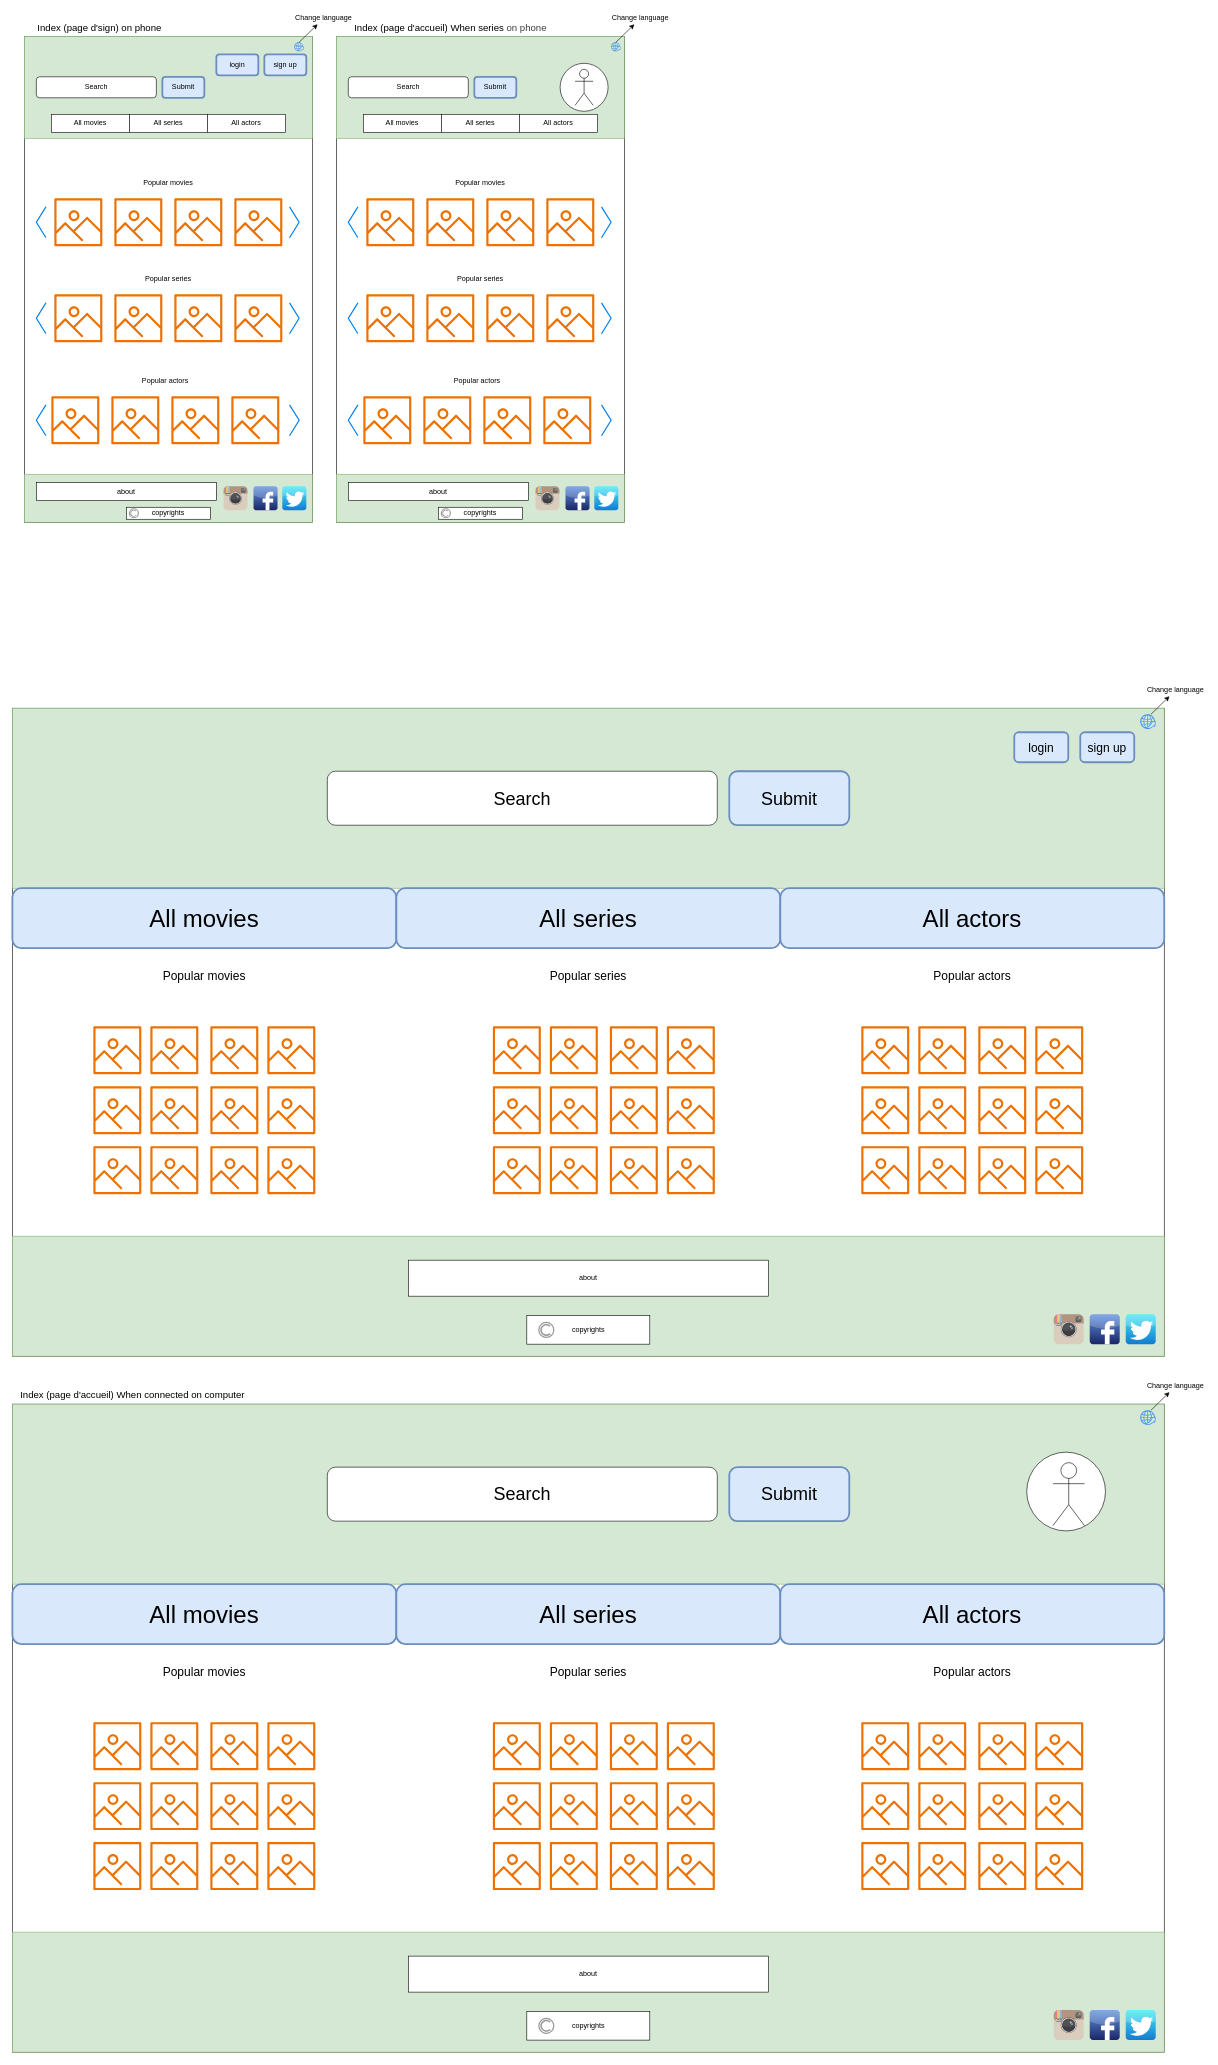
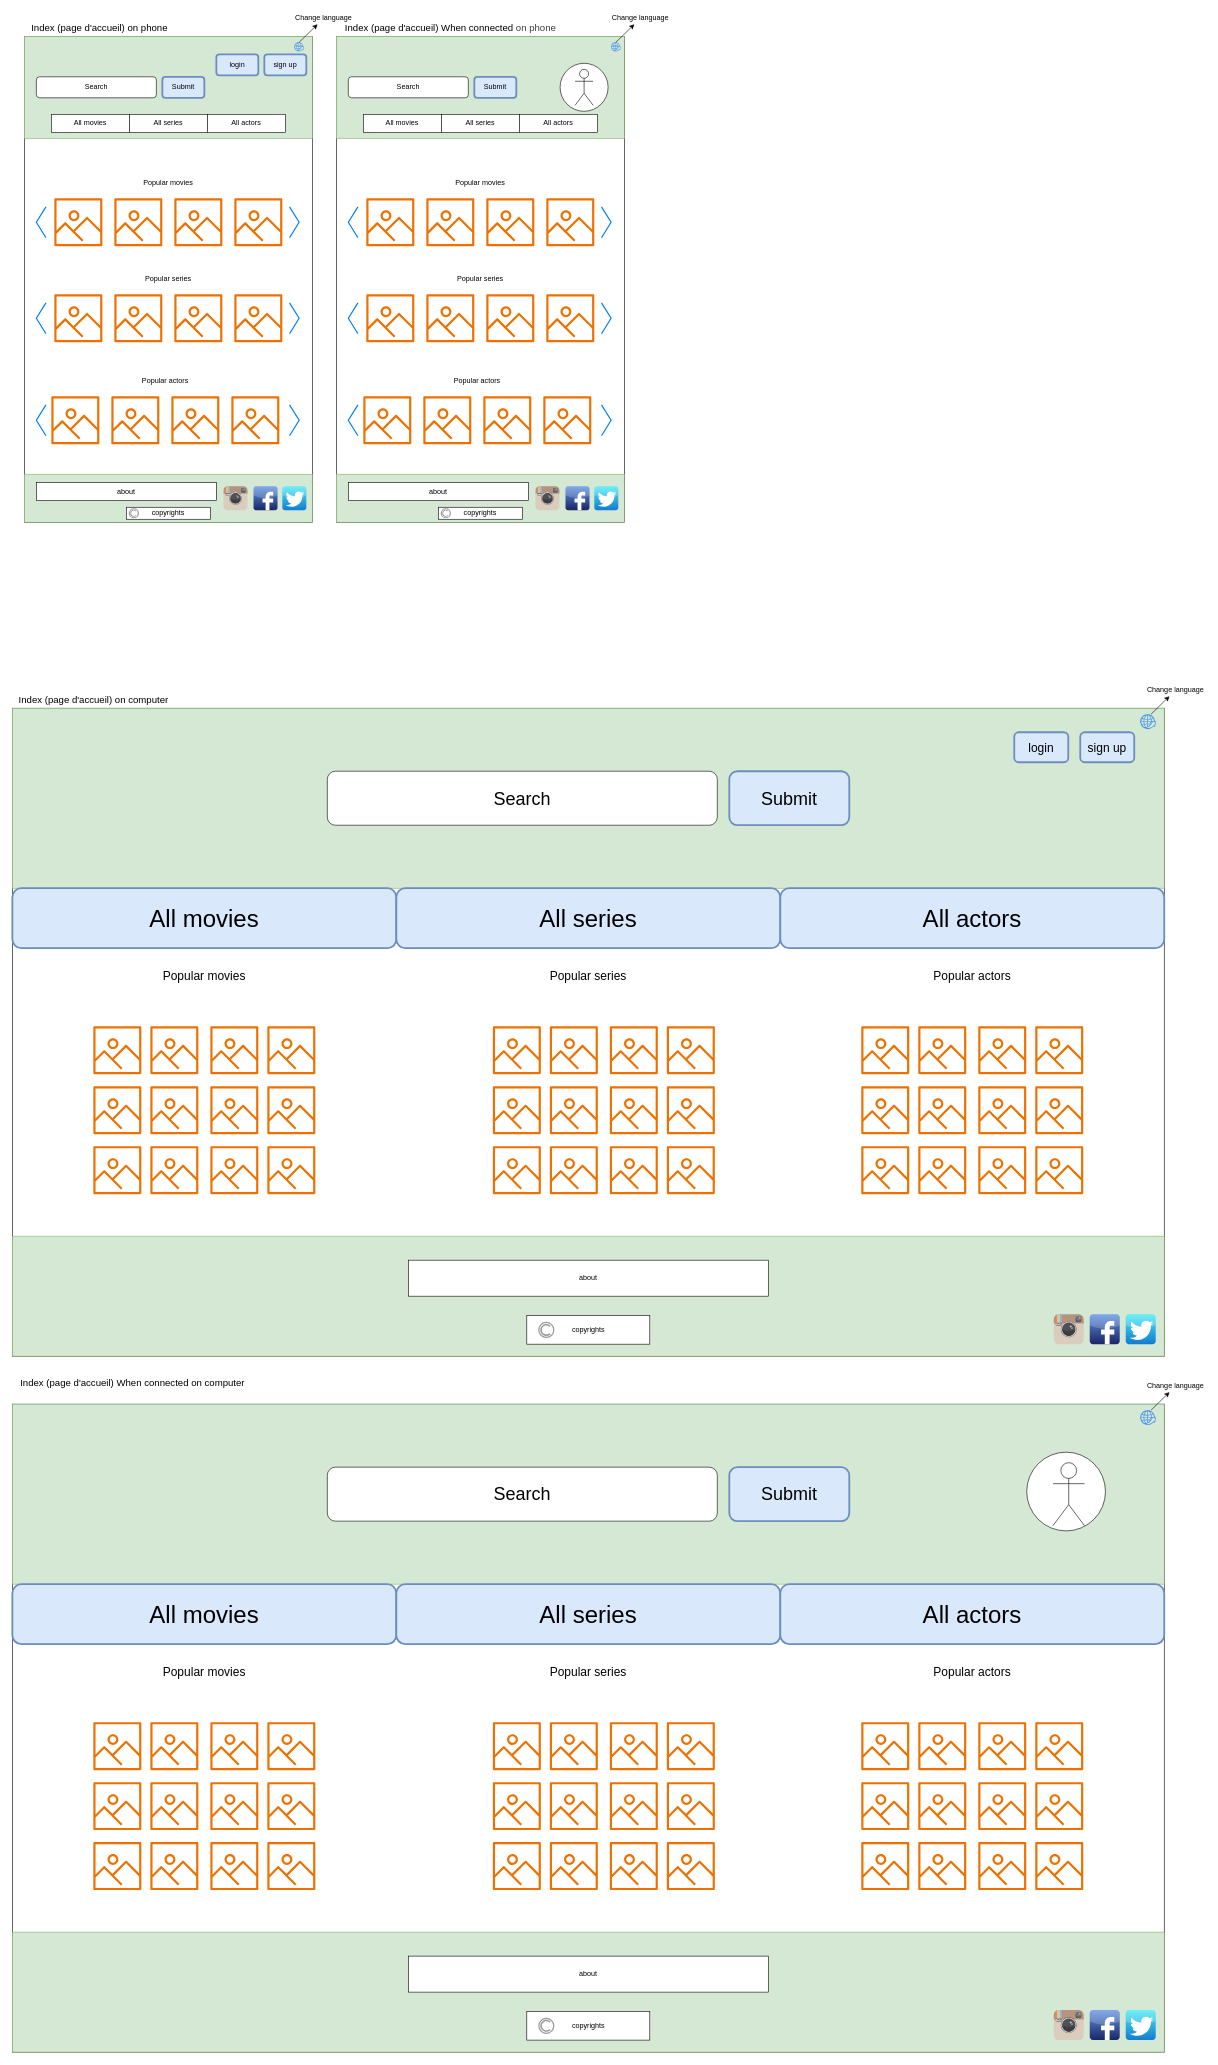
(100, 27) -> (100, 27)
(451, 27) -> (451, 27)
none -> (93, 699)
(132, 1395) -> (132, 1383)
